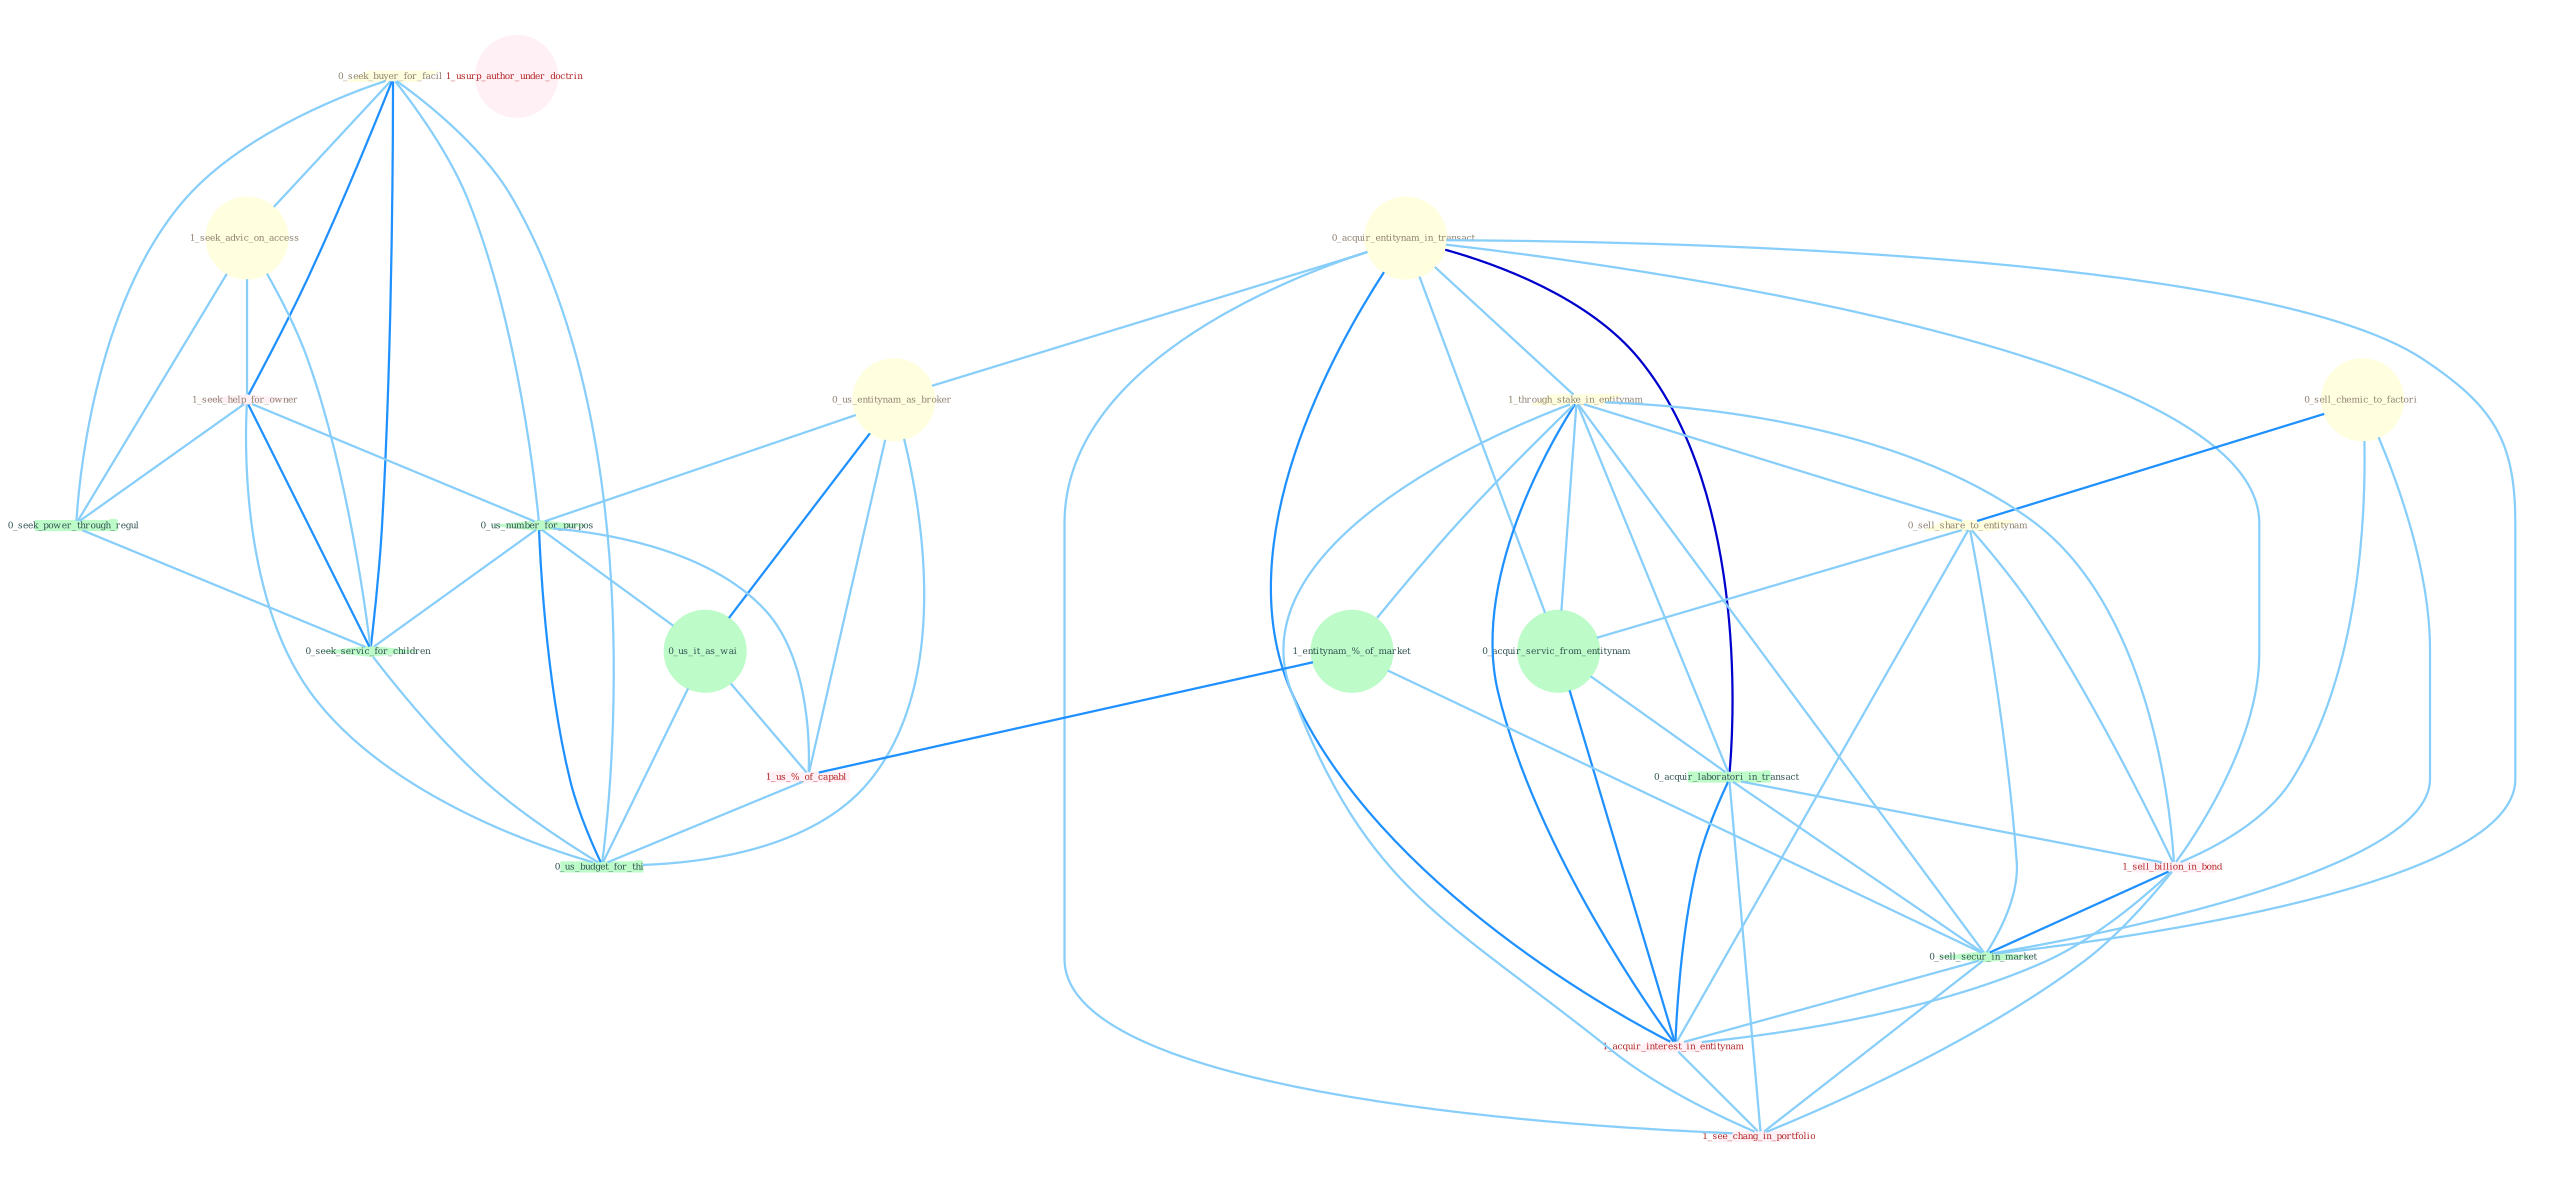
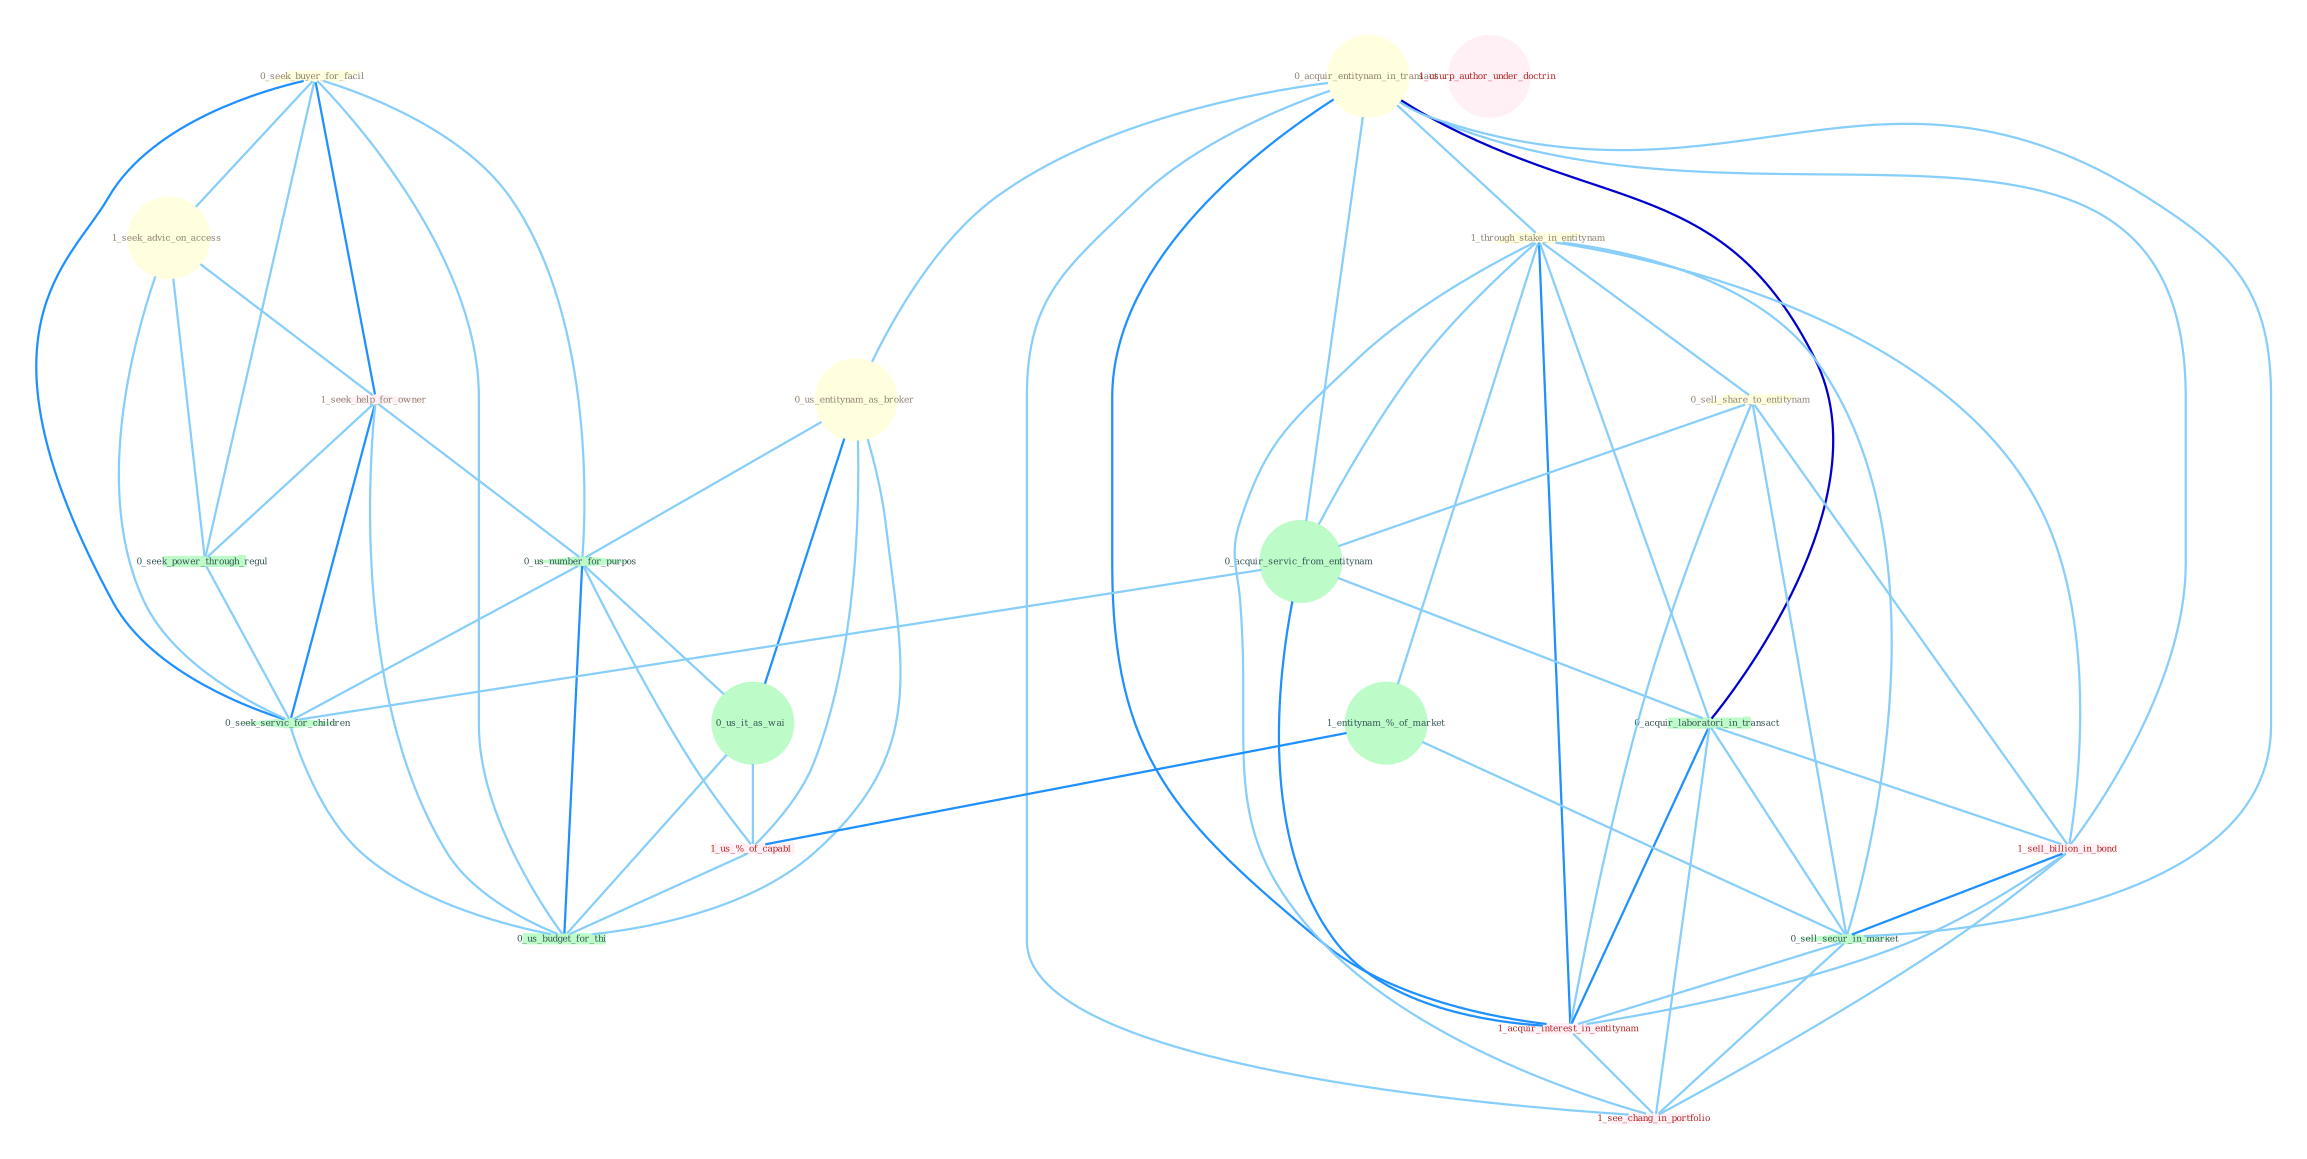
(2363, 400) -> none
none -> (804, 641)
